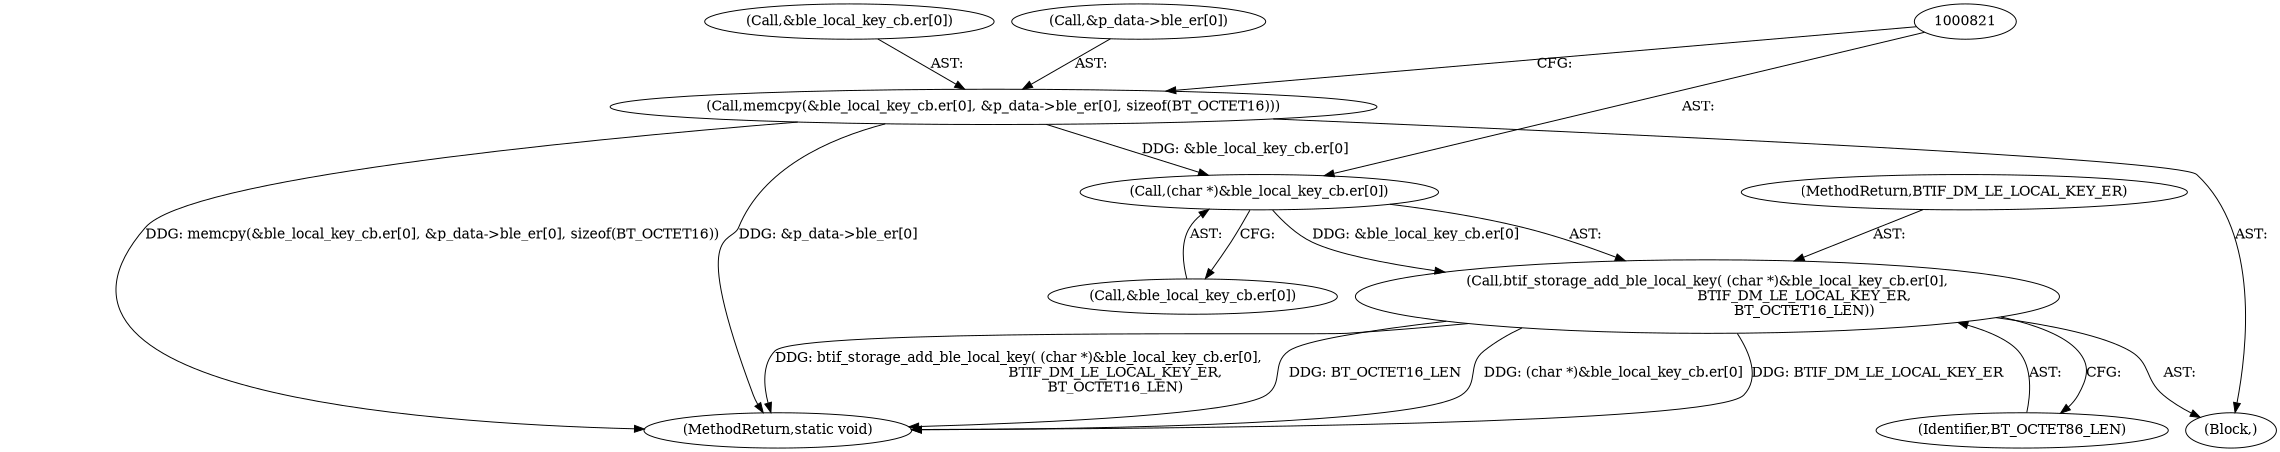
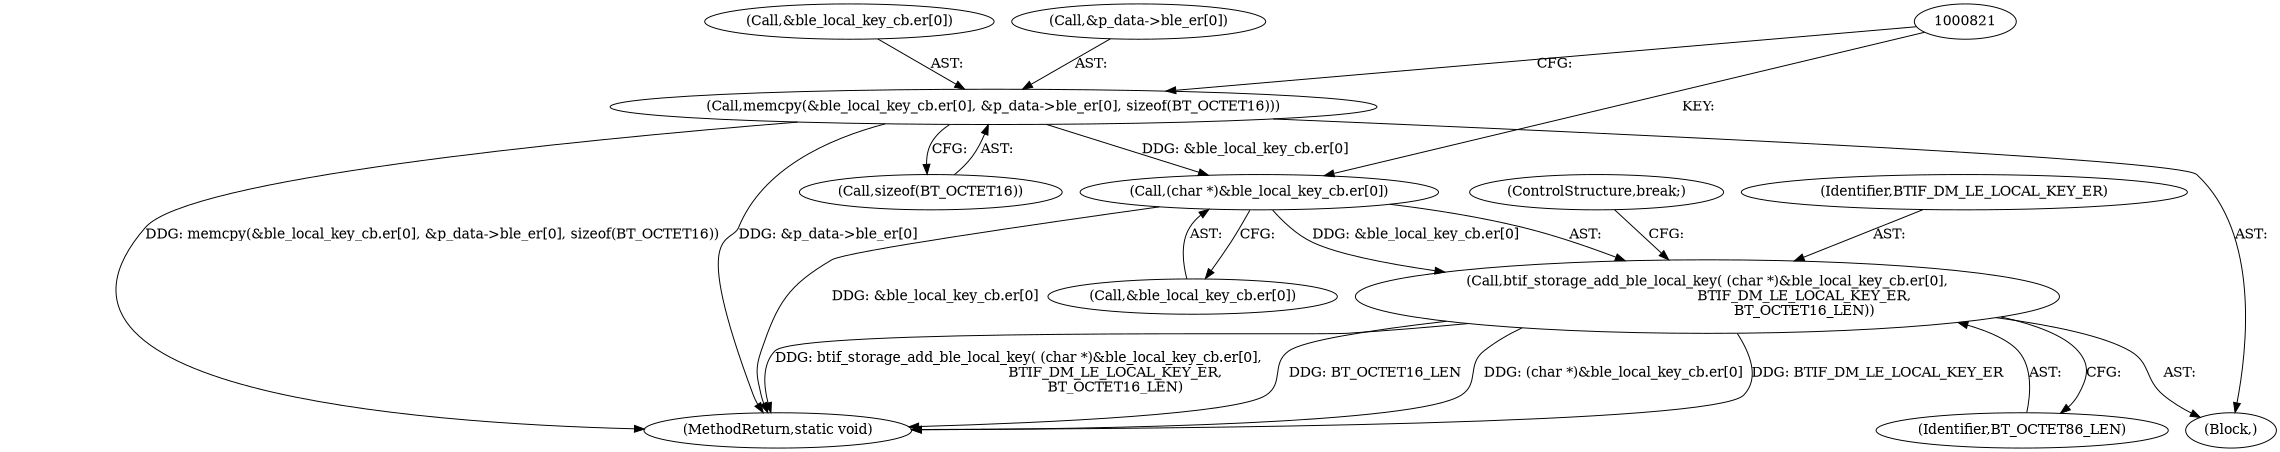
(1701, 107) -> (1701, 107)
none -> (931, 192)
none -> (1597, 192)
(1964, 192) -> (1964, 192)
none -> (910, 244)
